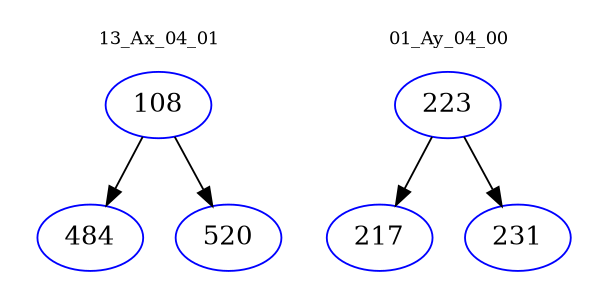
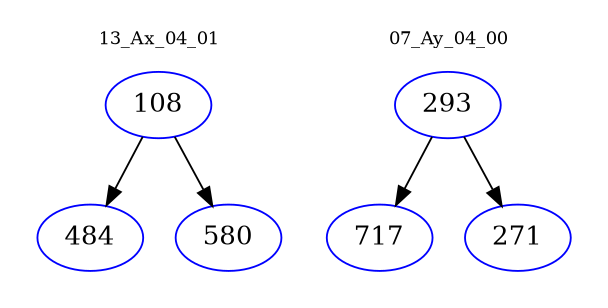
(449, 40) -> (449, 40)
(448, 105) -> (448, 105)
(229, 238) -> (229, 238)
(380, 238) -> (380, 238)
(518, 238) -> (518, 238)
